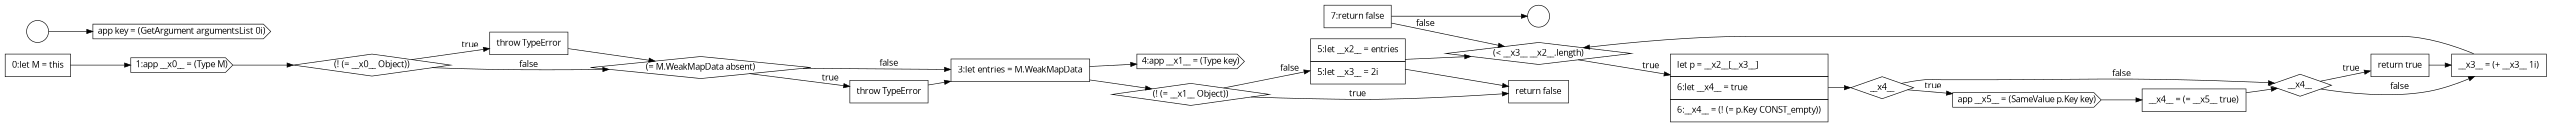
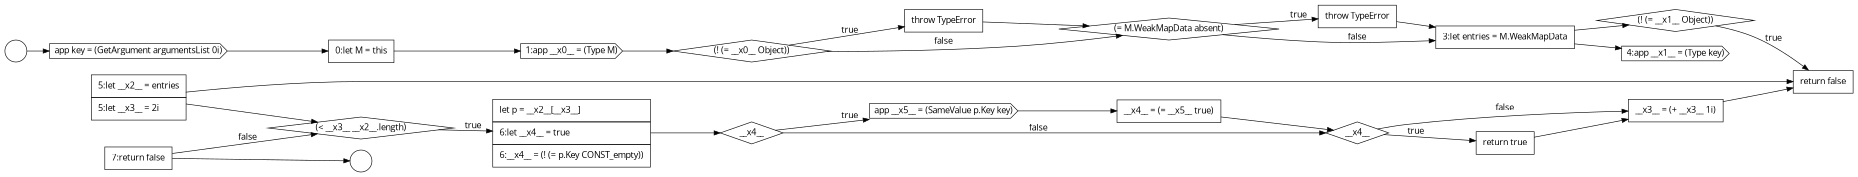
(2033, 36) -> (1755, 96)
none -> (275, 51)
(1264, 80) -> none
